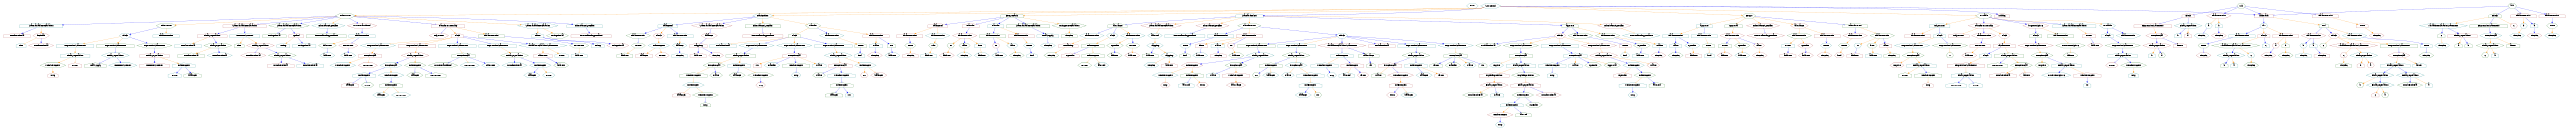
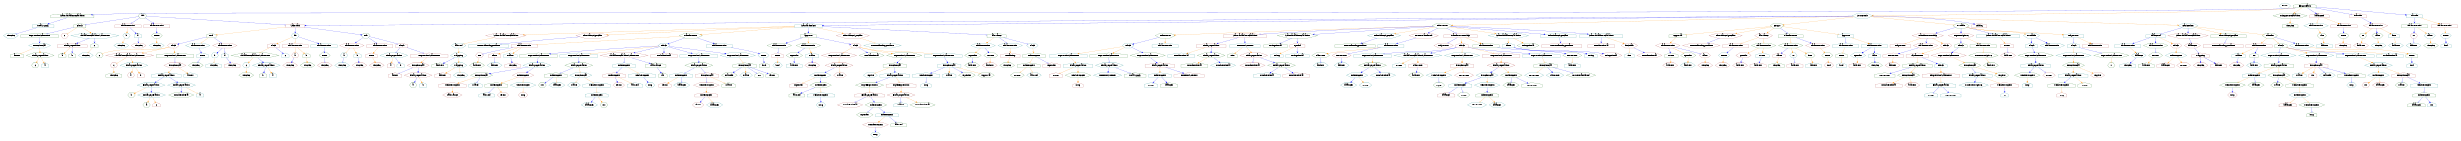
(2251, 10) -> (333, 31)
(1255, 13) -> (2085, 13)
none -> (1439, 85)
